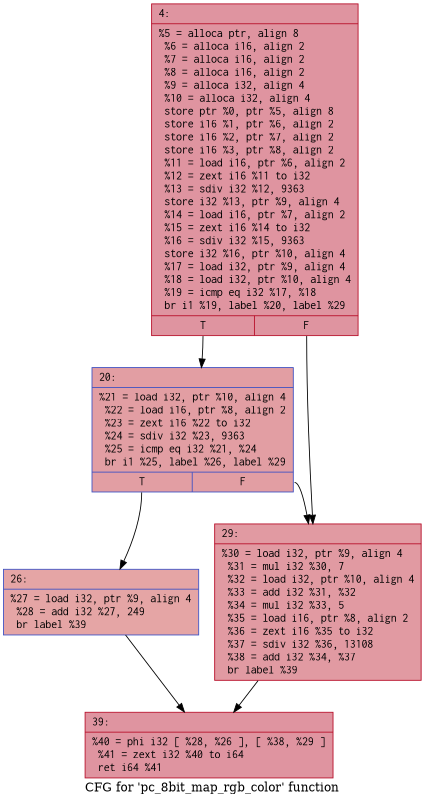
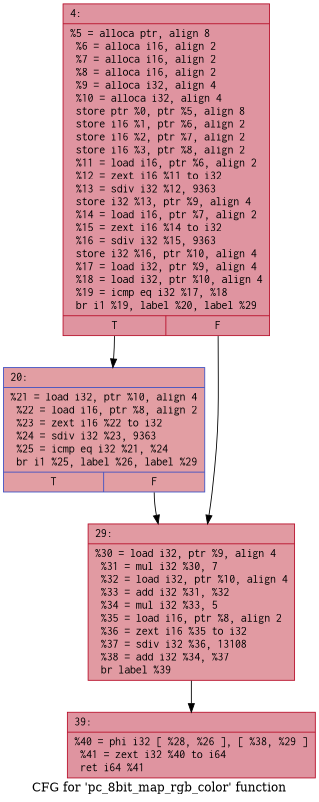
(101, 602) -> none
